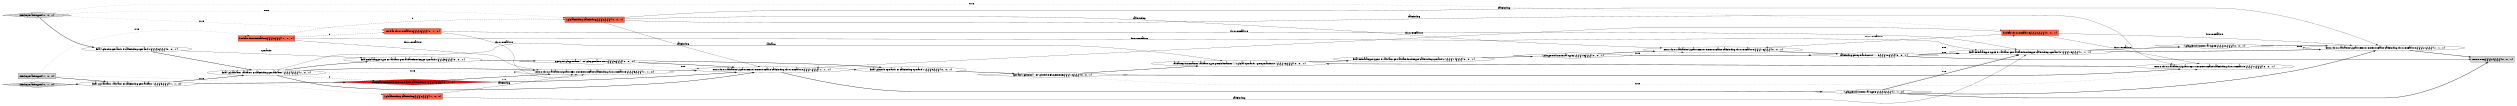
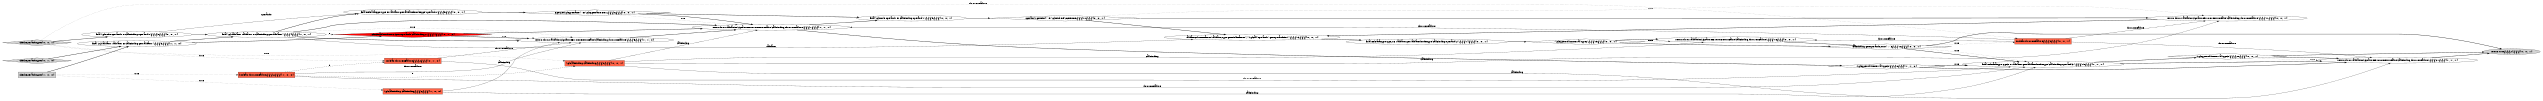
(972, 4) -> (978, 4)
(2492, 59) -> (2512, 52)
(2197, 98) -> (2377, 54)
